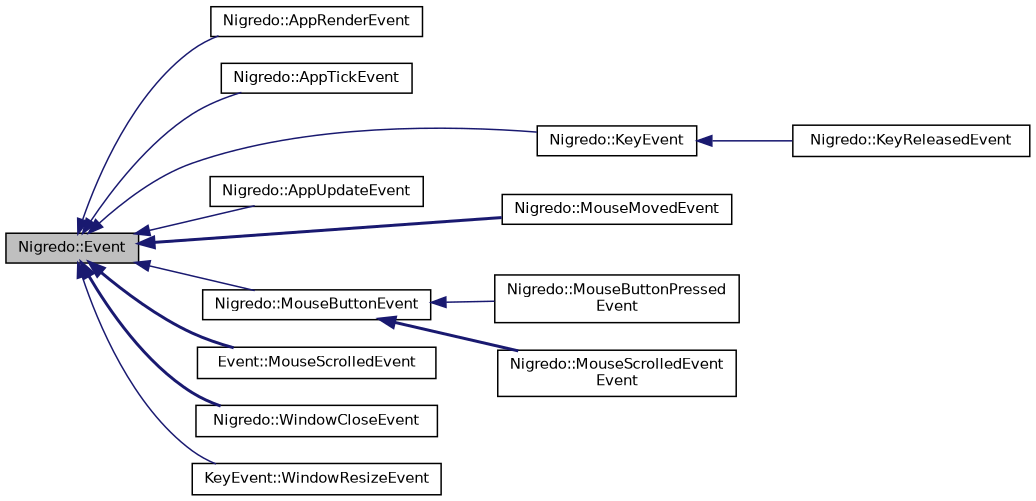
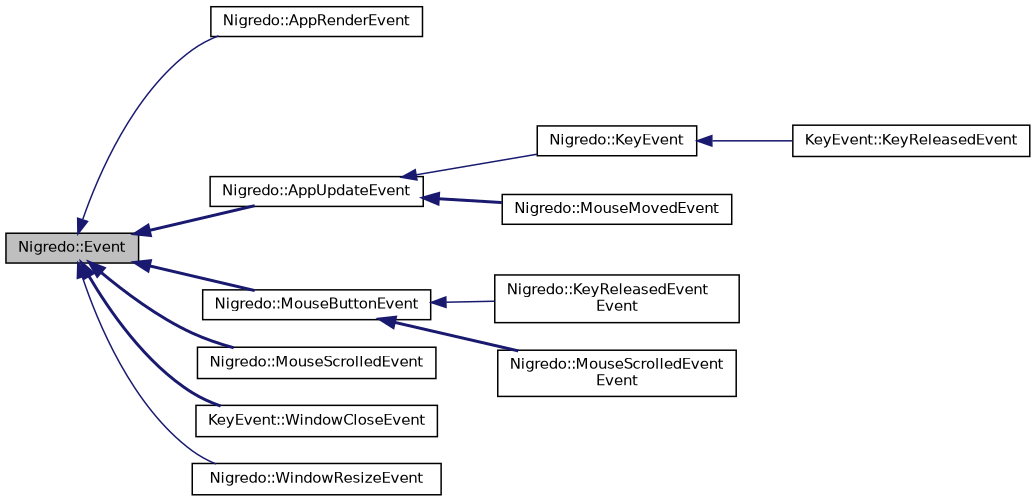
(317, 78) -> none
(308, 137) -> (477, 165)
(911, 141) -> (911, 141)
(202, 218) -> (202, 218)
(328, 230) -> (470, 201)
(202, 278) -> (202, 278)
(617, 299) -> (617, 299)
(317, 363) -> (317, 363)
(317, 421) -> (317, 421)
(317, 479) -> (317, 479)
